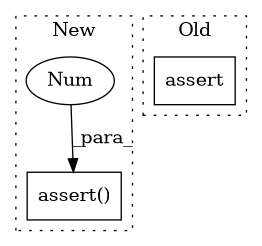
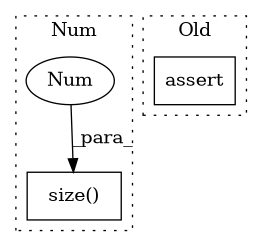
(74, 31) -> (74, 31)
(74, 196) -> (74, 196)
